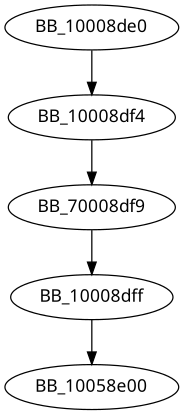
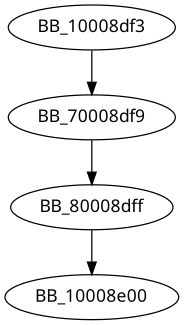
(92, 27) -> none
(92, 117) -> (92, 27)
(92, 297) -> (92, 207)
(92, 387) -> (92, 297)
